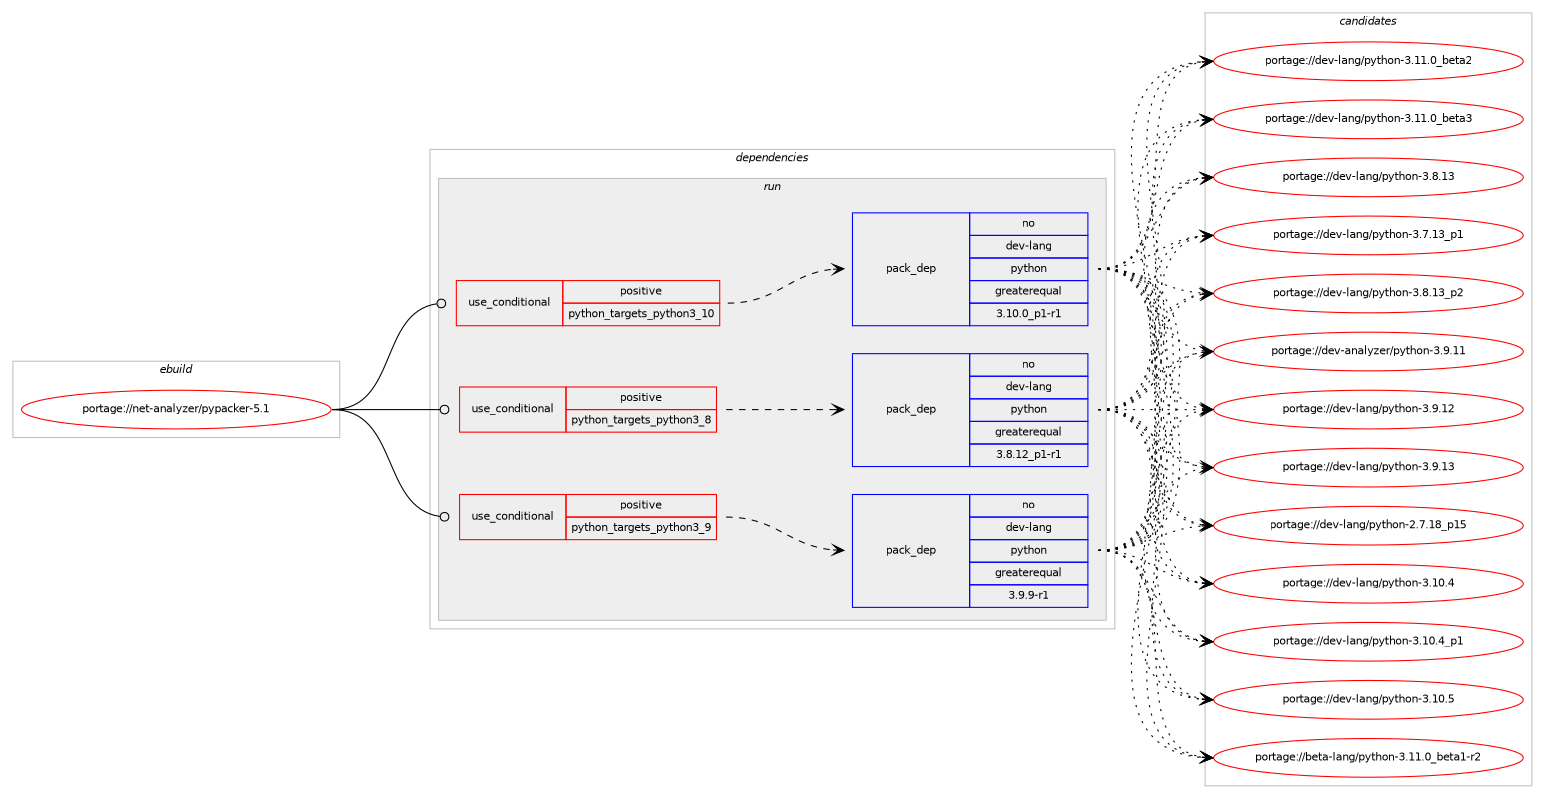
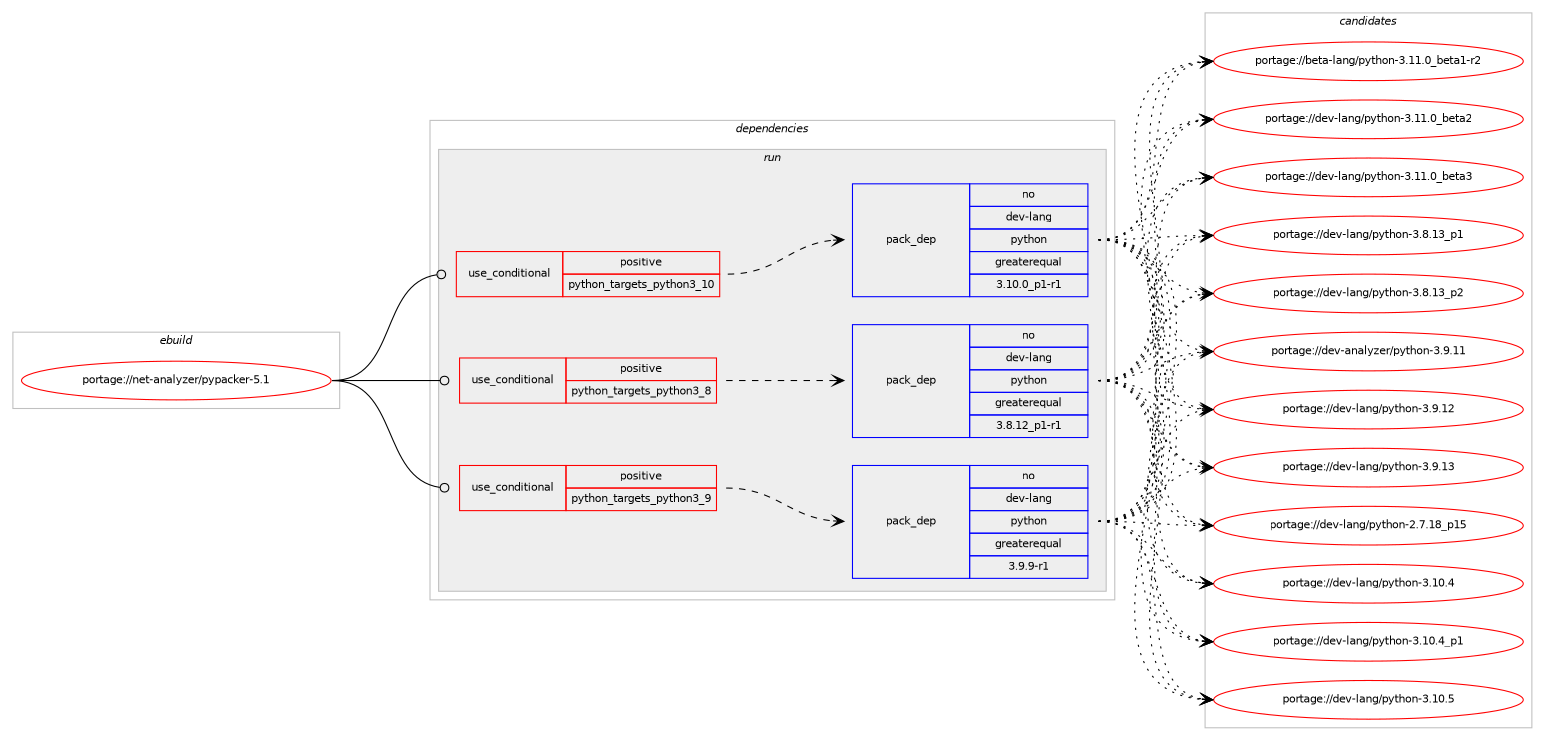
(1368, 177) -> none
(1368, 235) -> (1368, 235)
